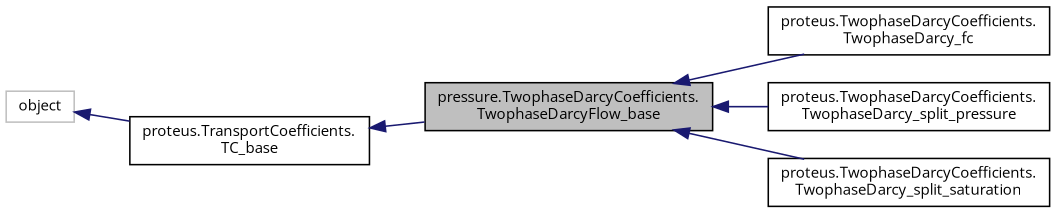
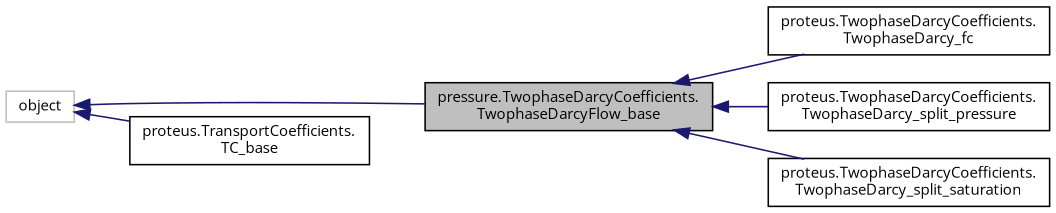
(405, 124) -> (257, 103)
